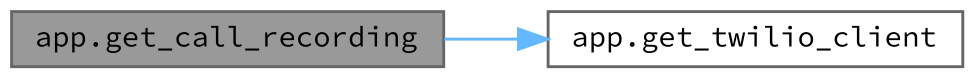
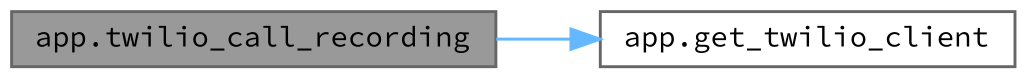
(228, 39) -> (254, 39)
